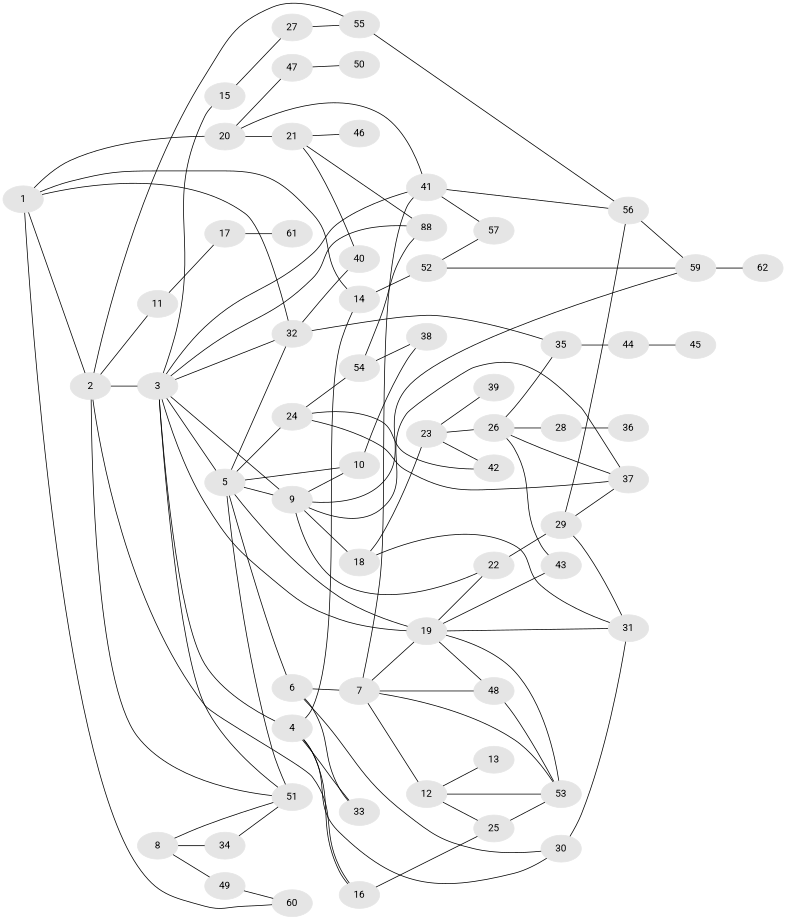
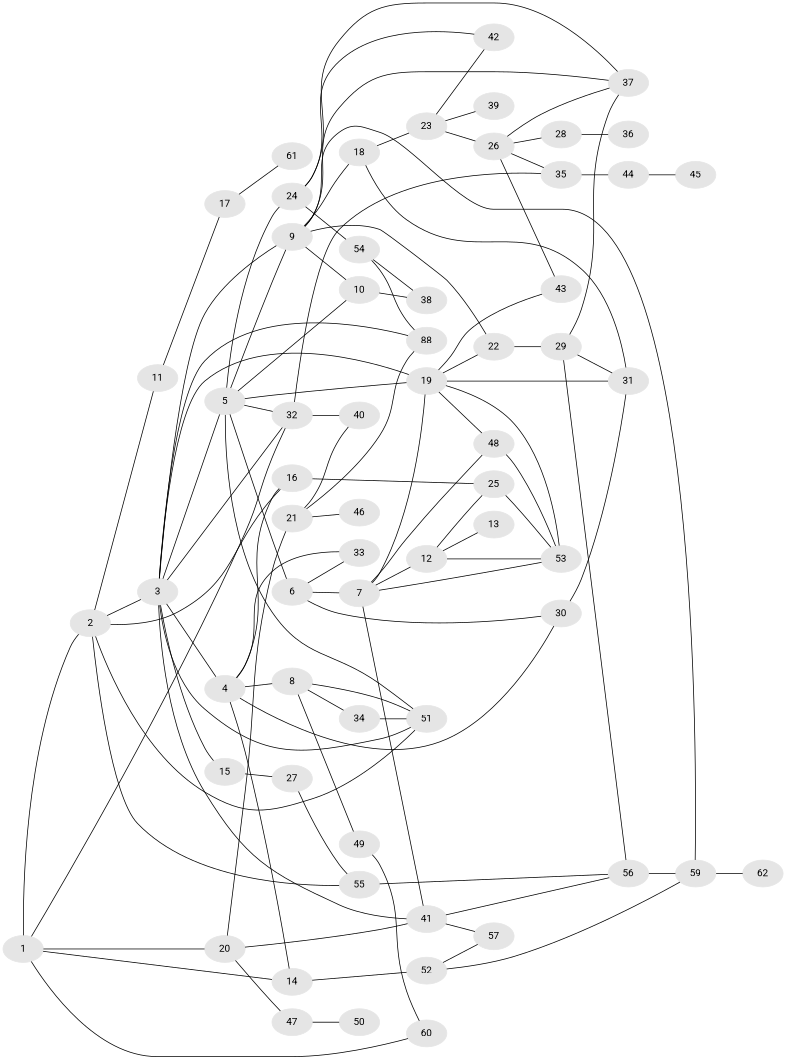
none -> (259, 685)
